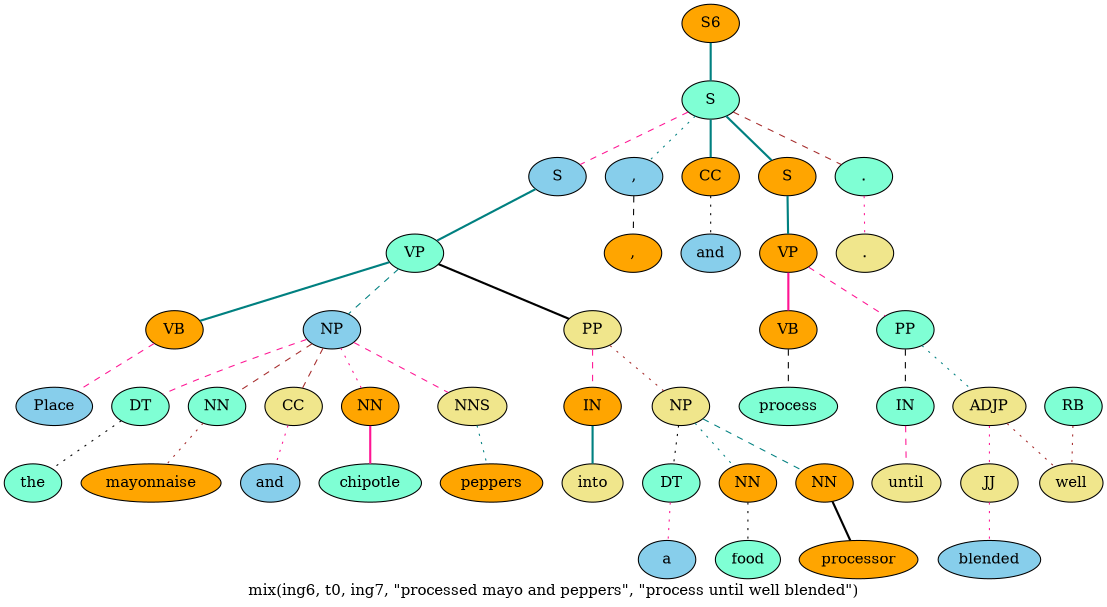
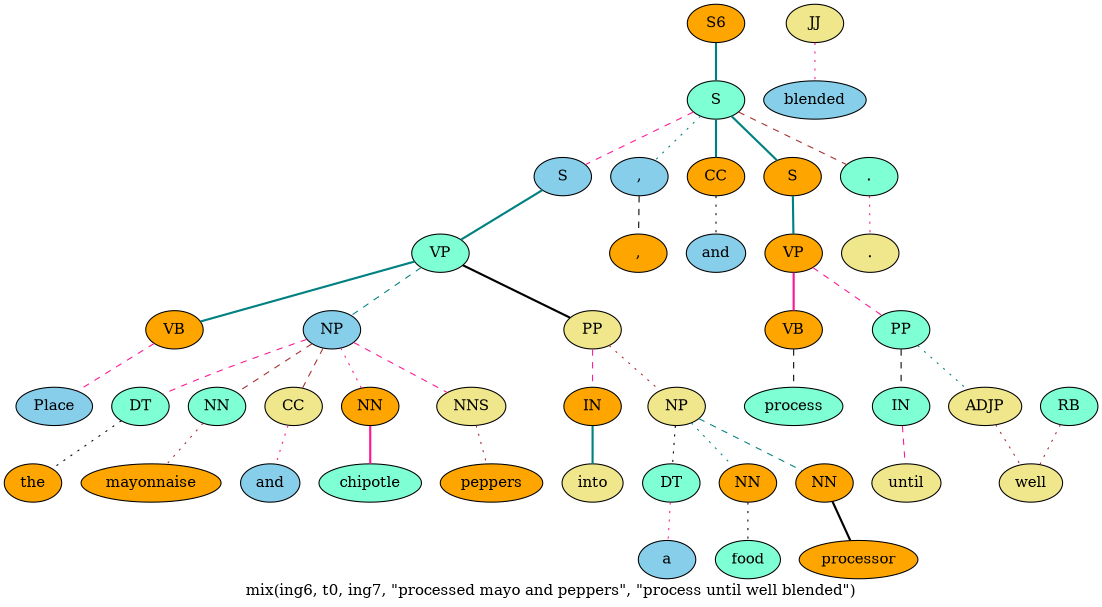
(482, 445) -> (481, 445)
(989, 445) -> none
(33, 483) -> (33, 483)
